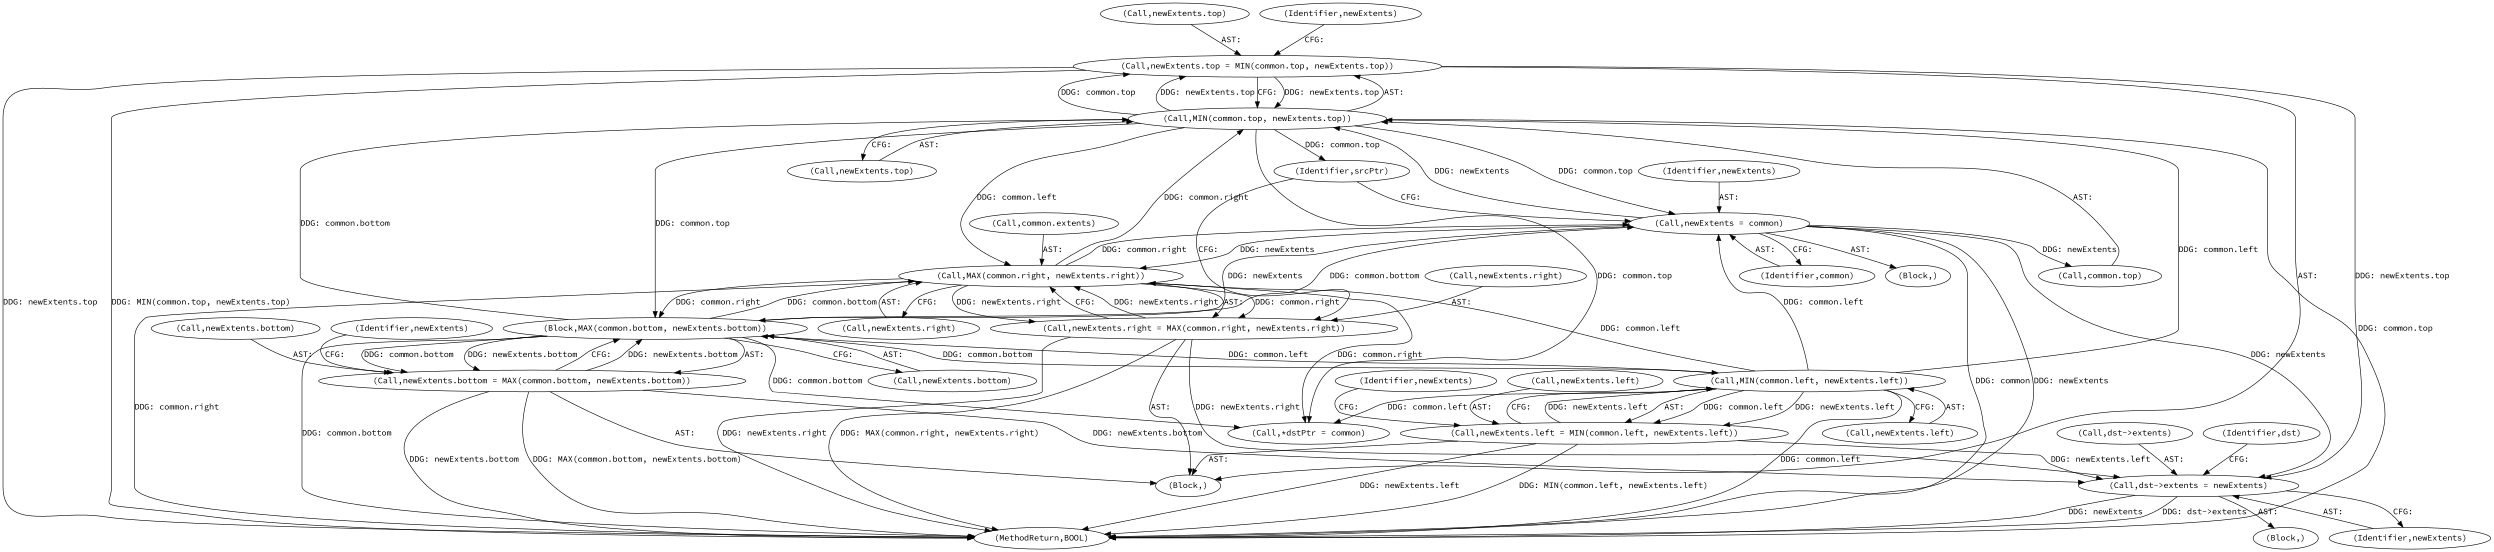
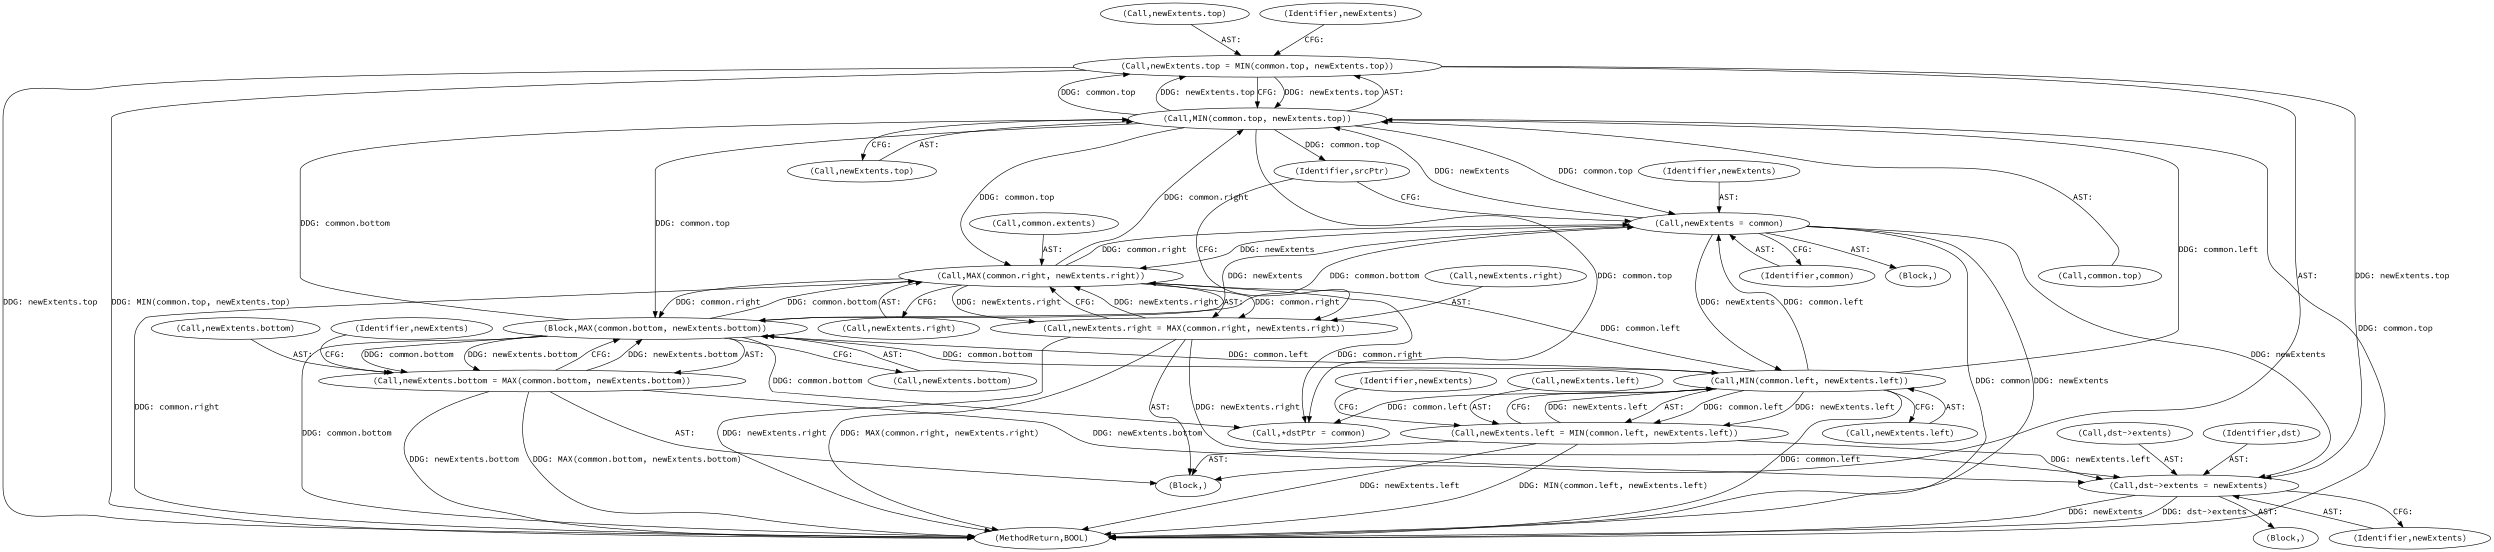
(1017, 197) -> (1017, 197)
(2005, 240) -> (1706, 316)
(2242, 460) -> (2242, 460)
